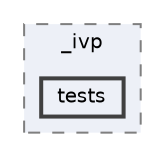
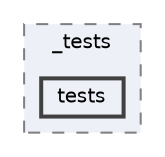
(82, 43) -> (82, 43)
